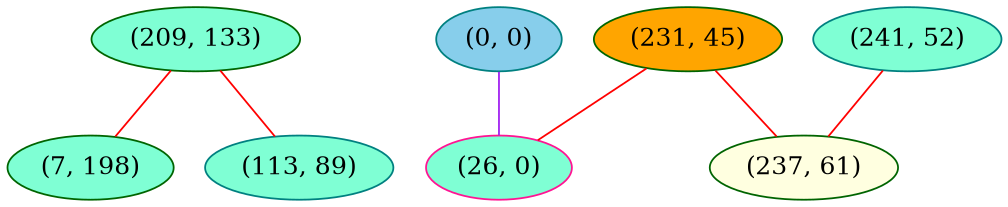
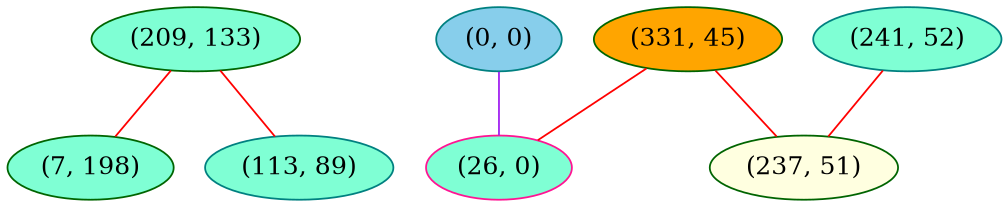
(688, 39) -> (688, 39)
(804, 168) -> (804, 168)
